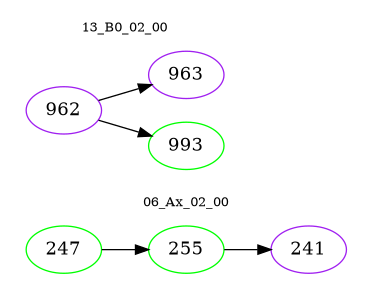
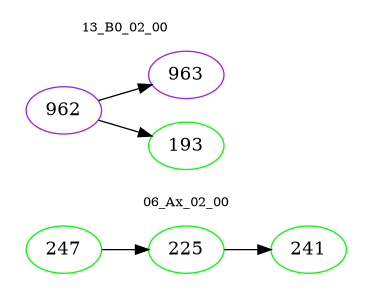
(186, 146) -> (186, 146)
(186, 250) -> (186, 250)
(309, 250) -> (309, 250)
